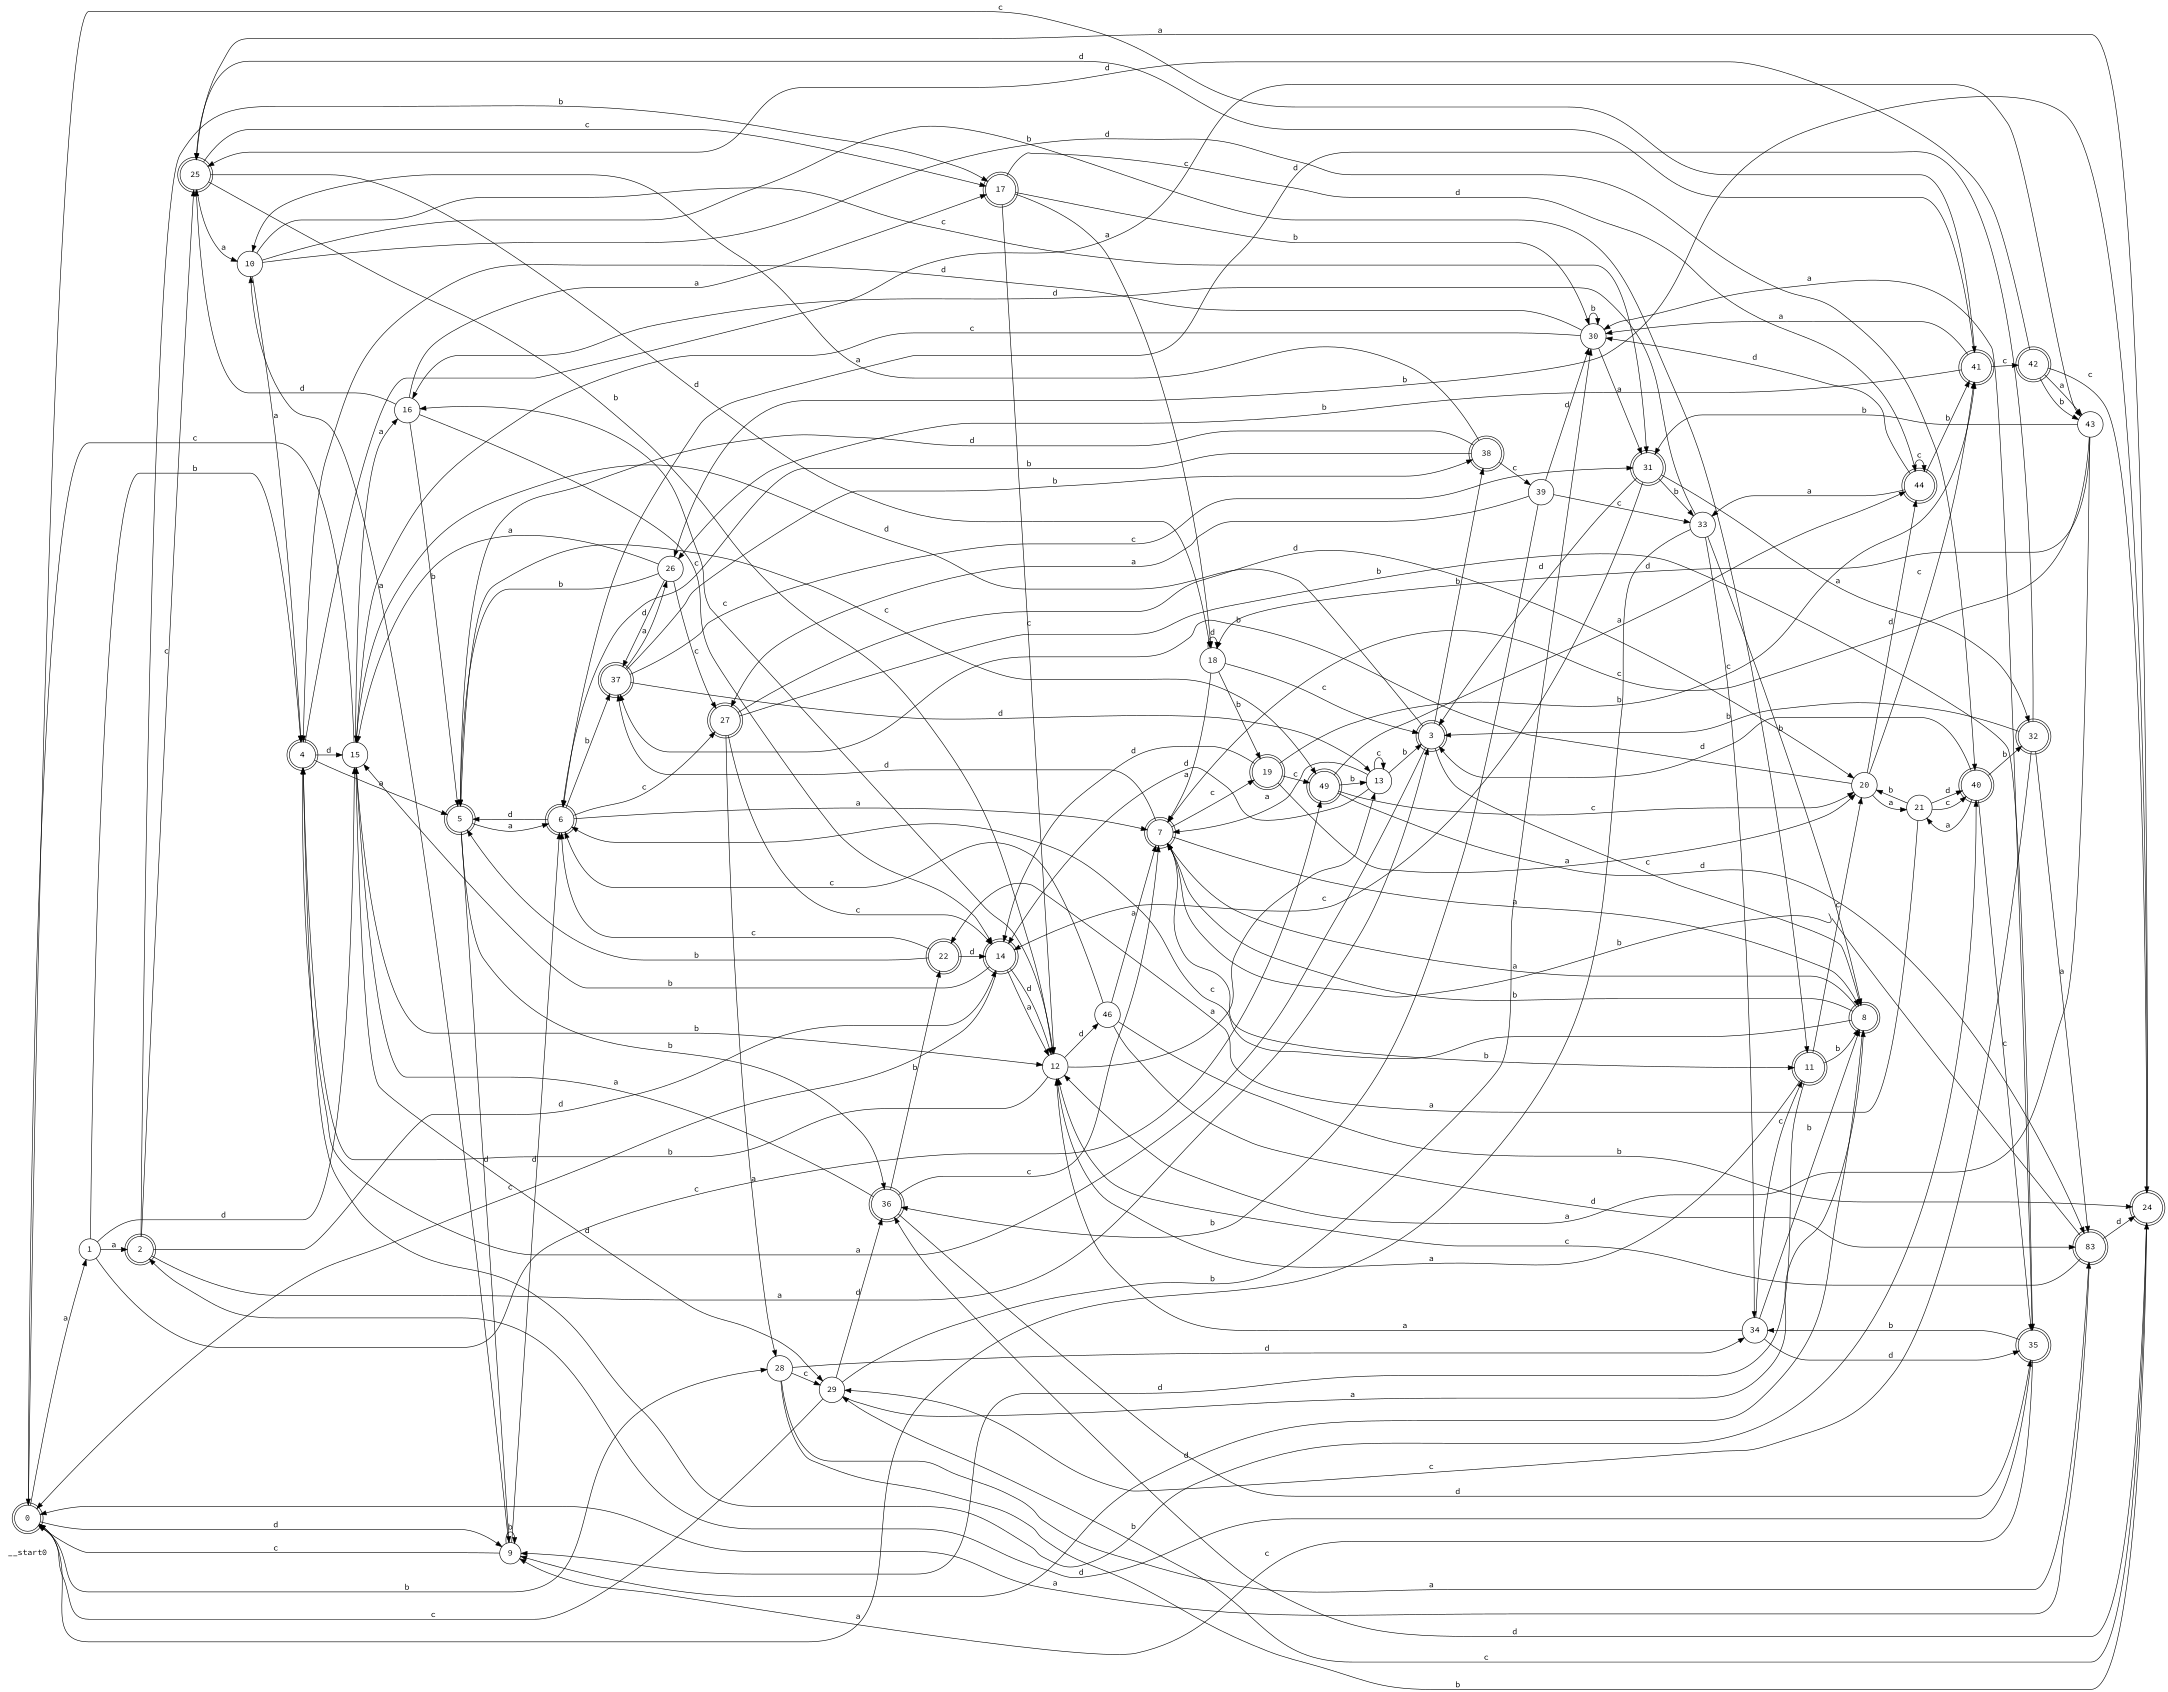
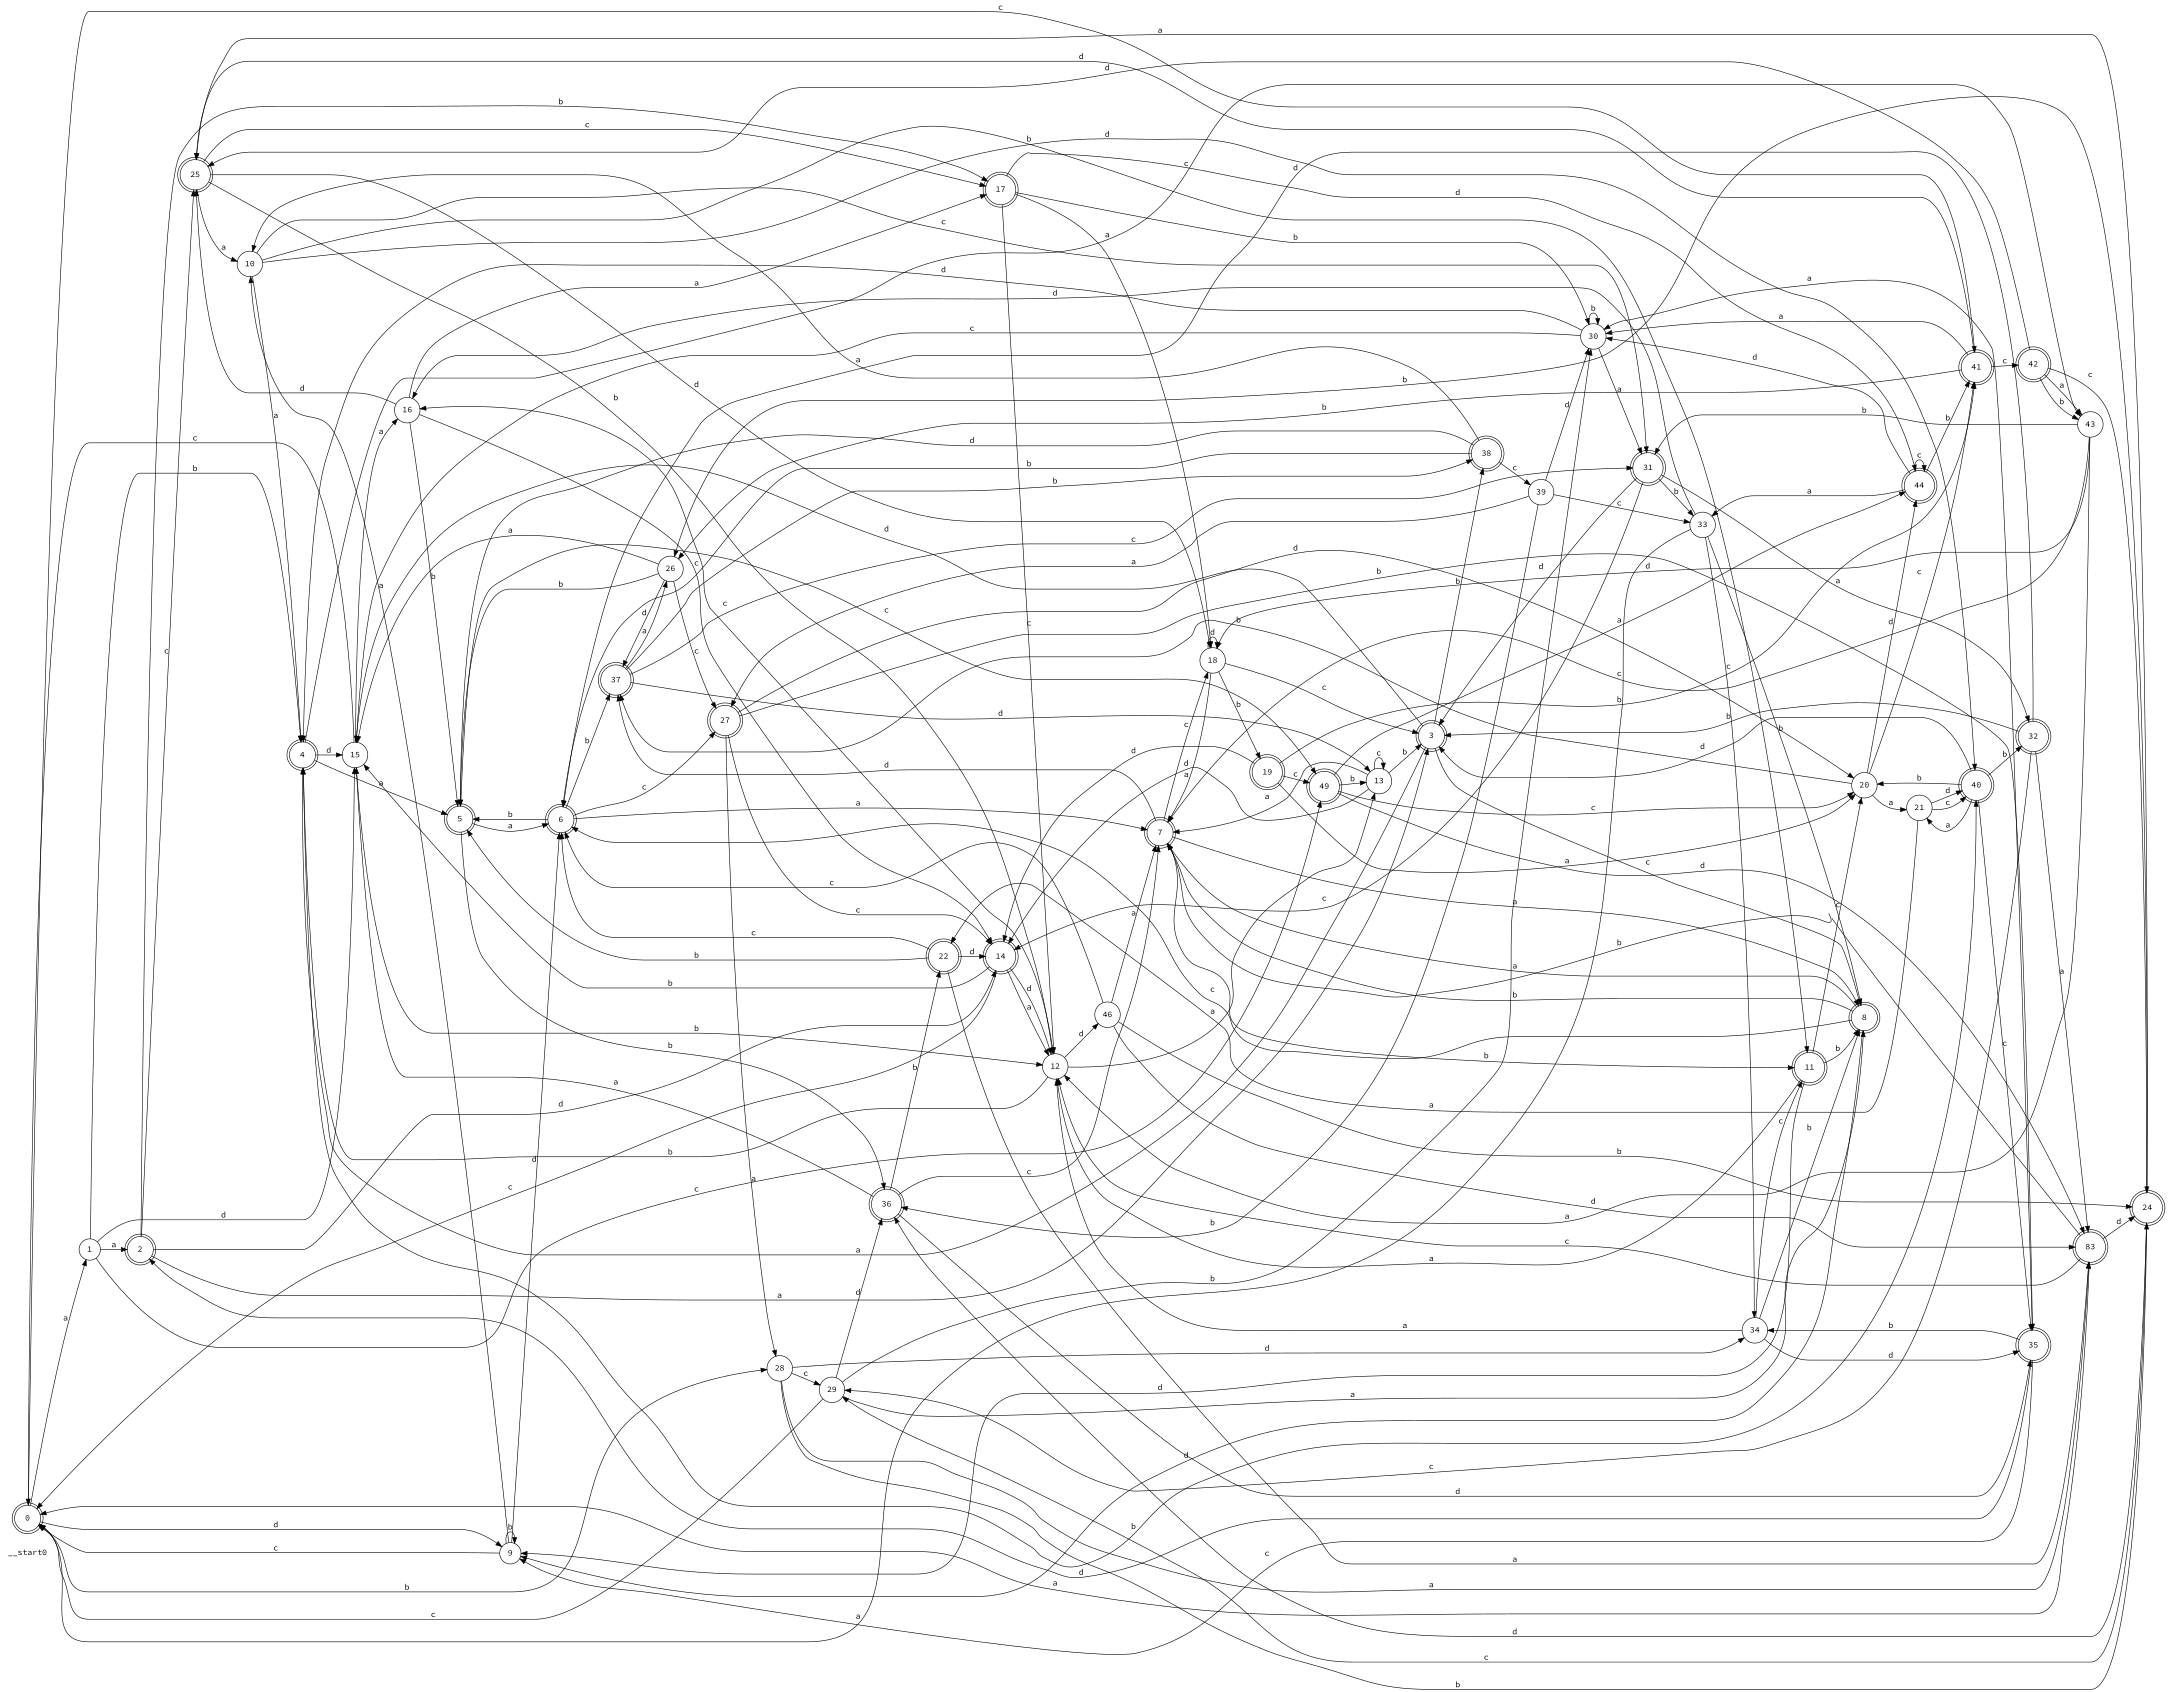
(1895, 798) -> (1922, 783)
(1211, 806) -> (1182, 752)
(510, 815) -> (510, 815)
(445, 1138) -> none
(485, 1184) -> none
none -> (1479, 1564)
